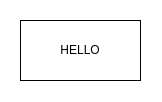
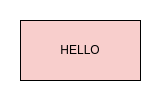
(81, 51) -> (81, 51)
